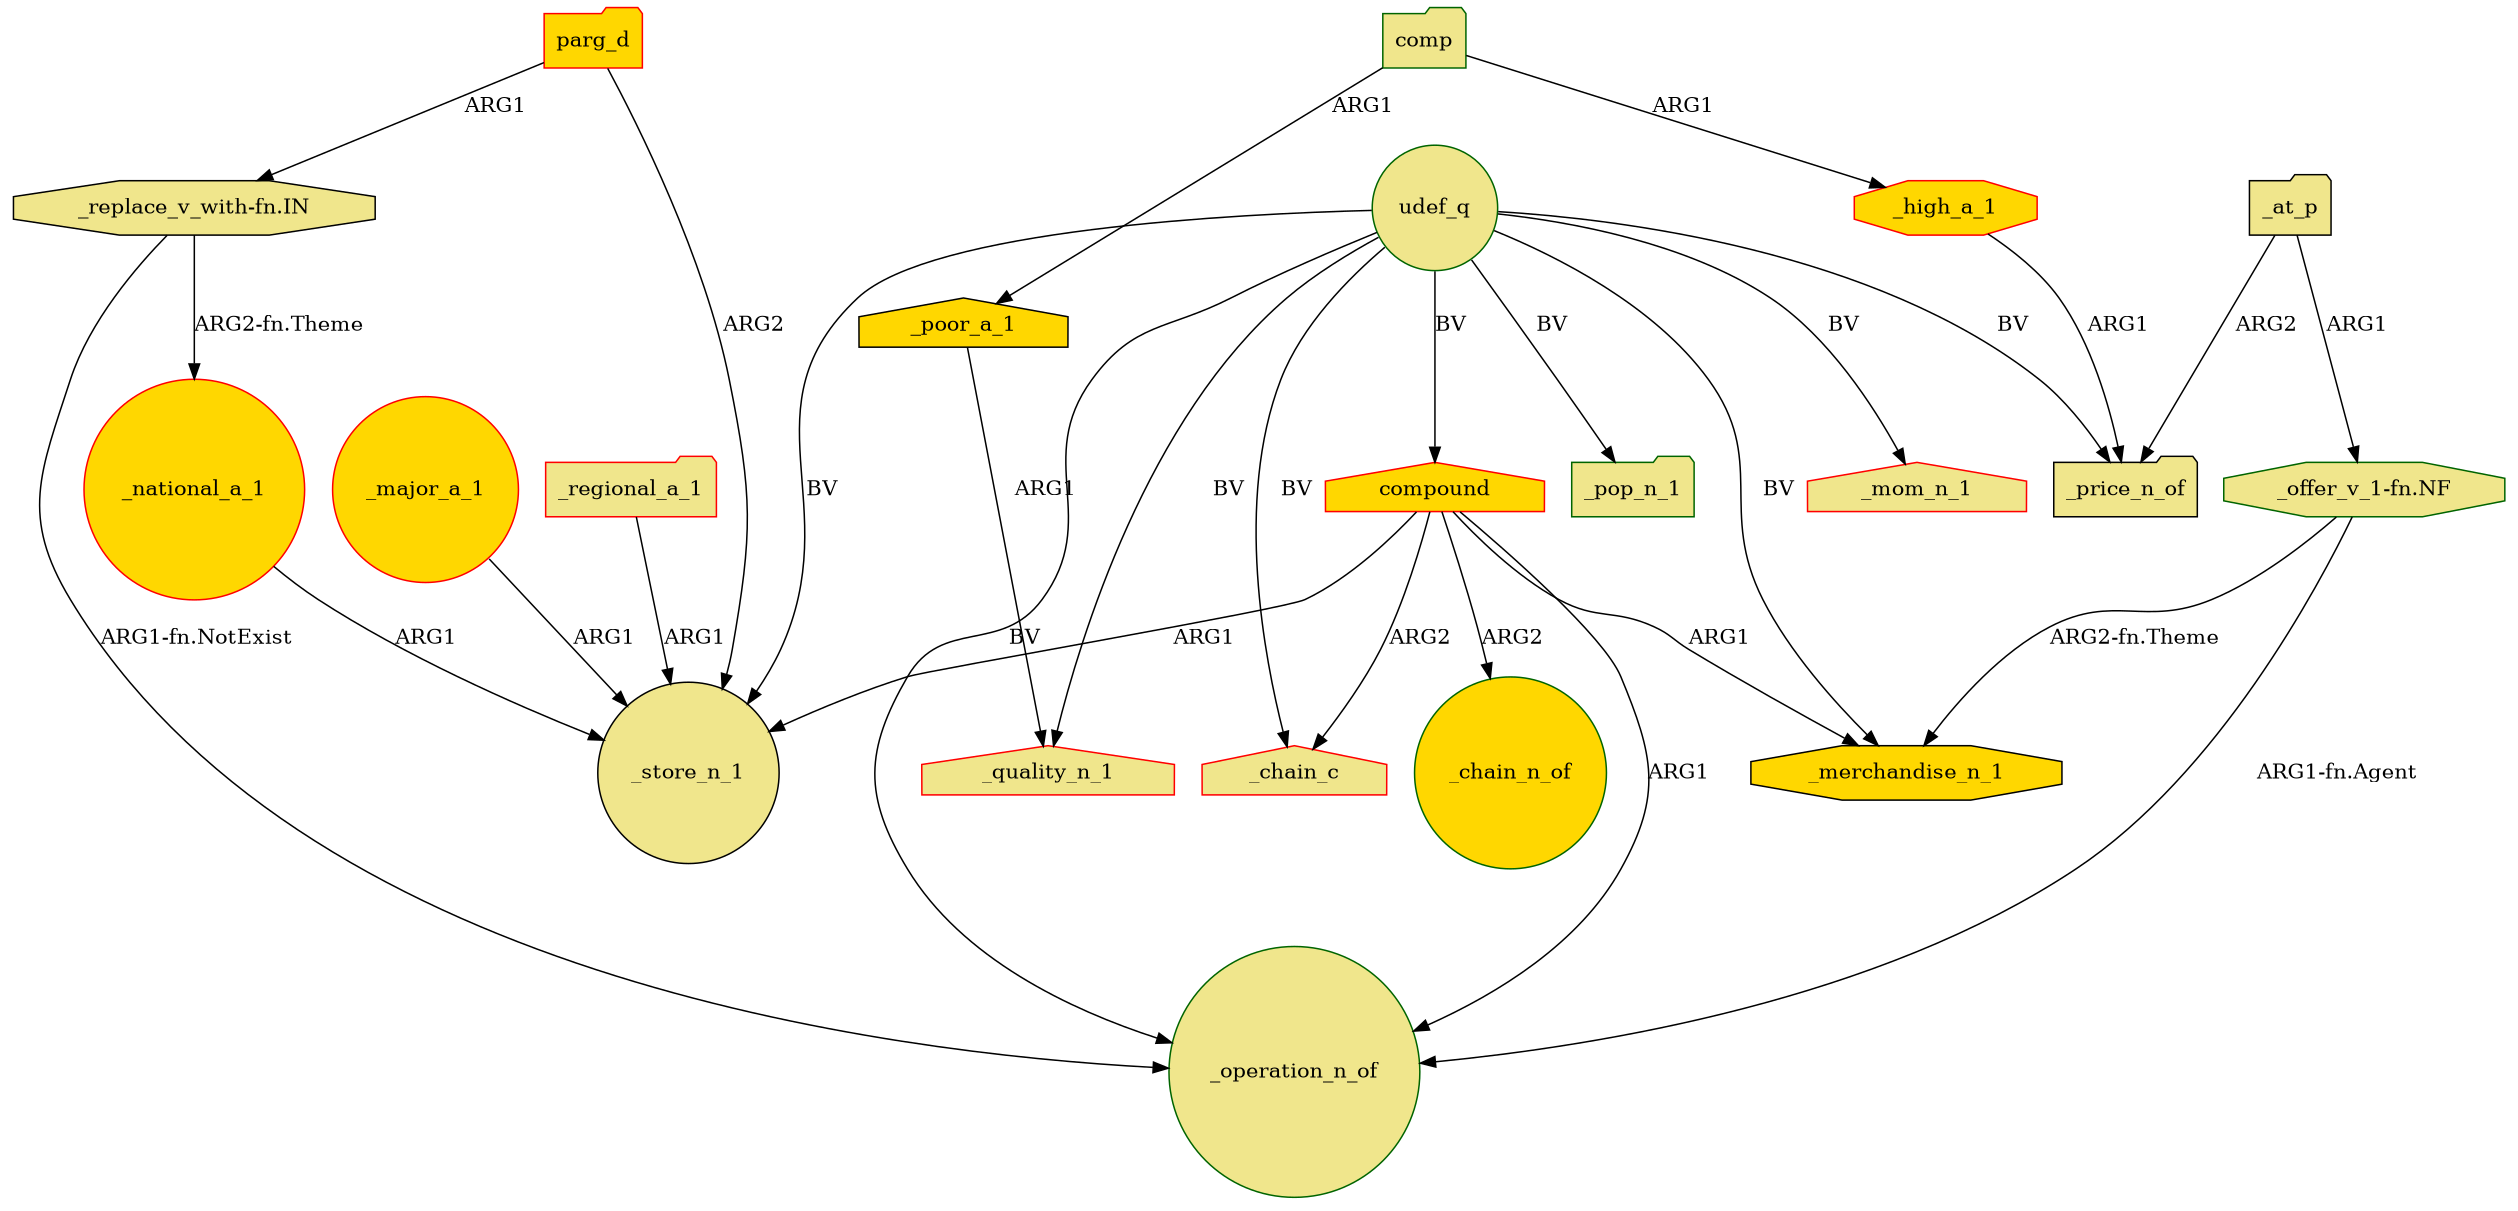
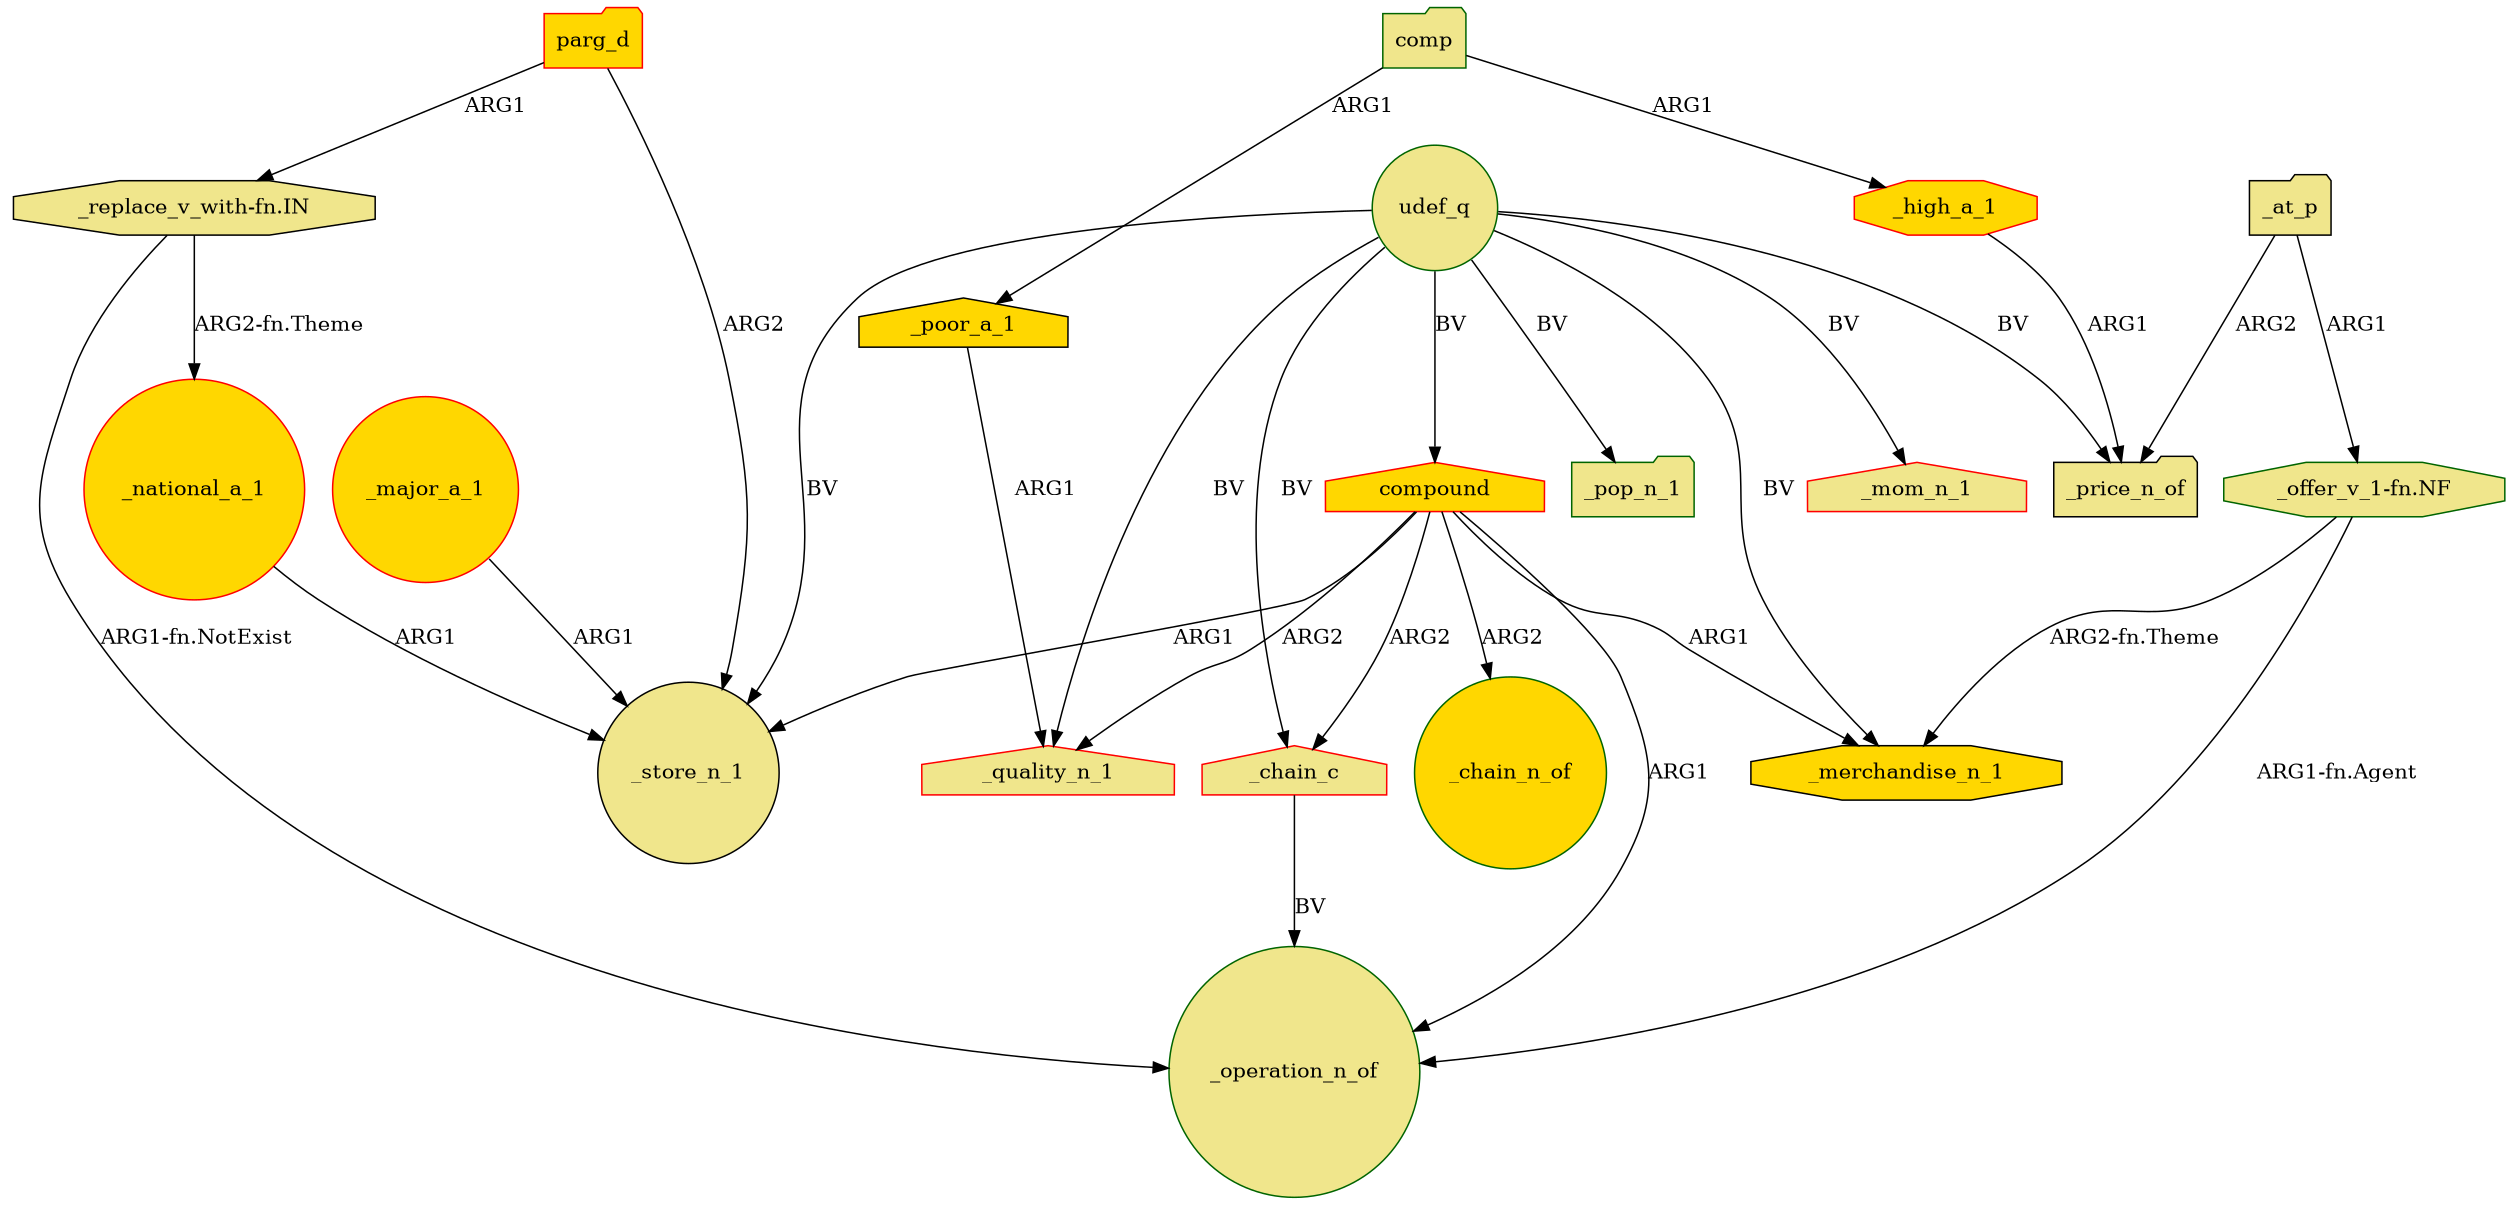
(631, 490) -> none
(994, 632) -> (1294, 863)
none -> (1254, 647)
